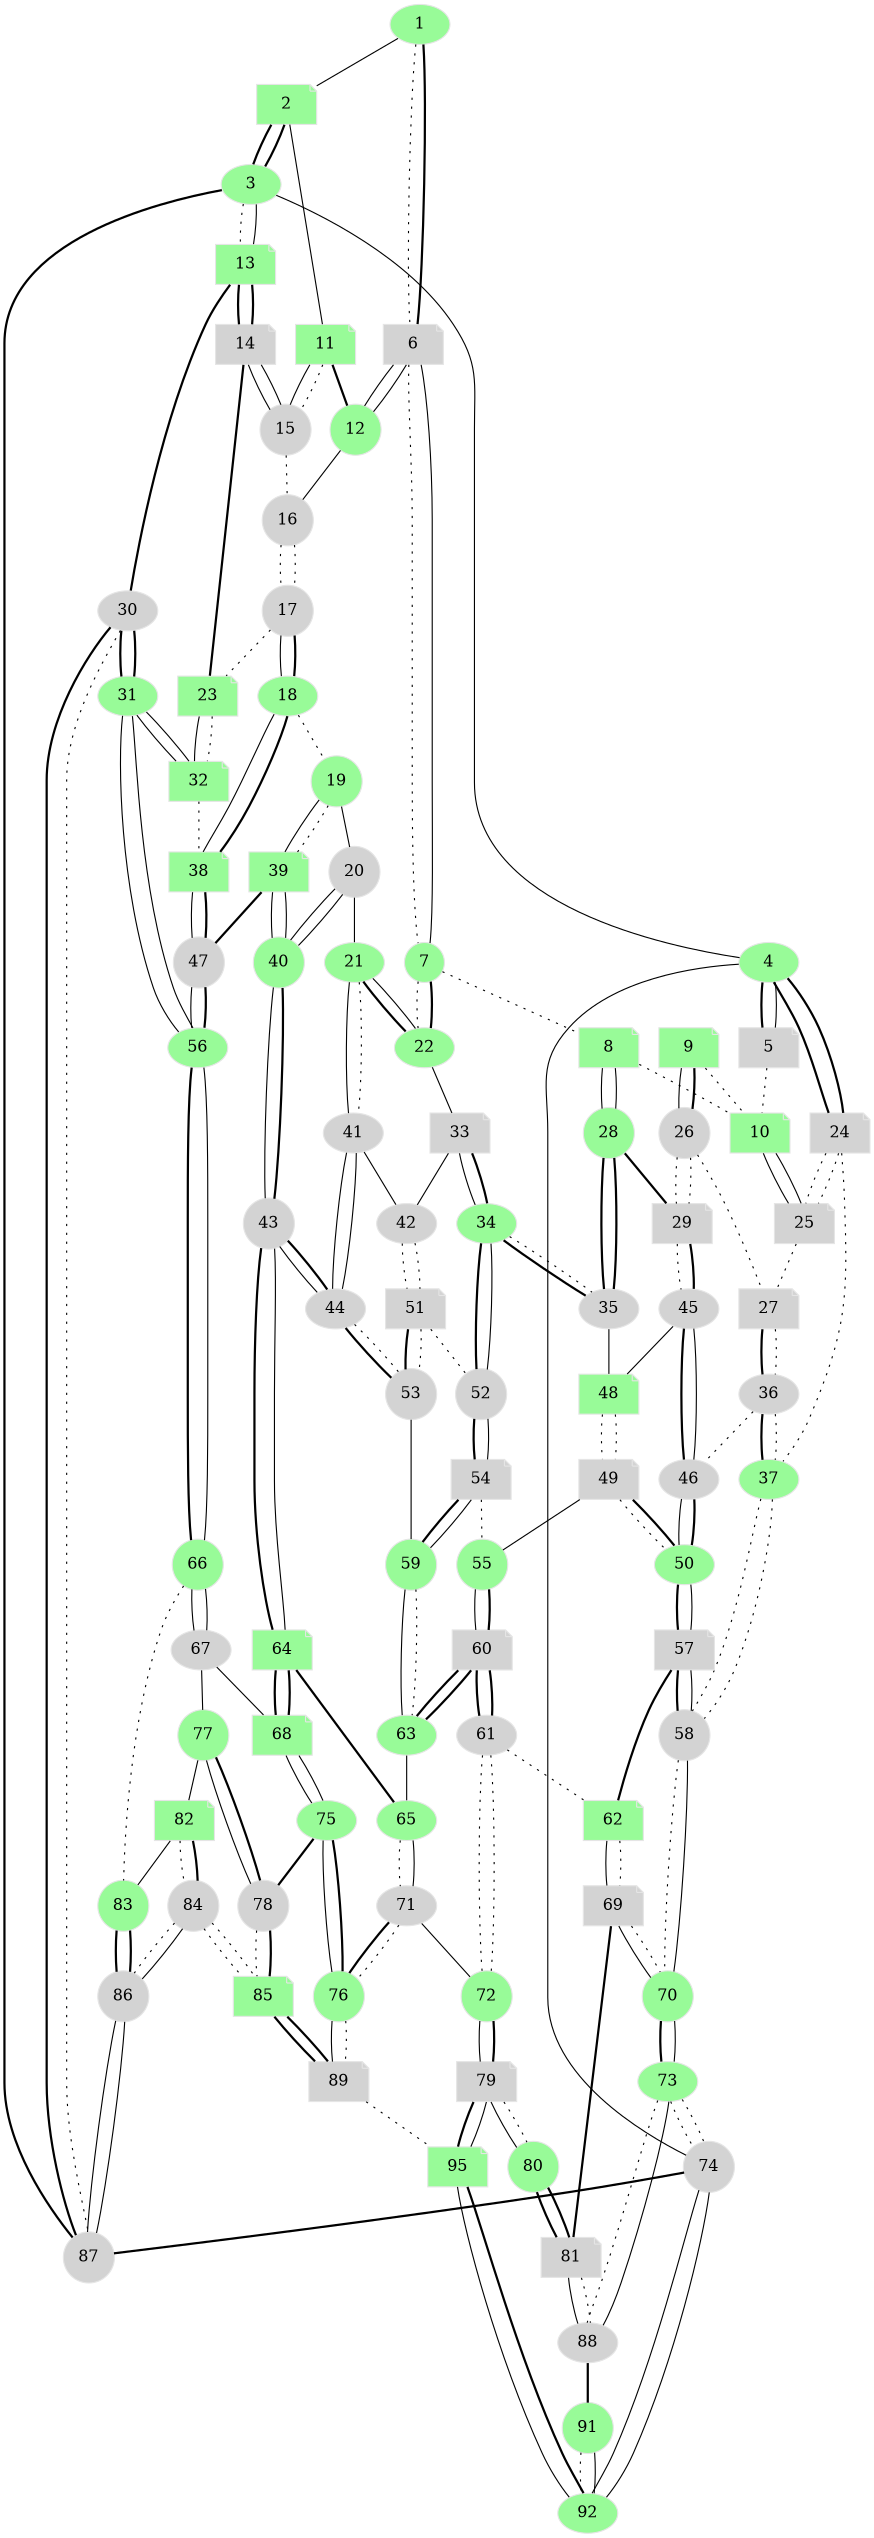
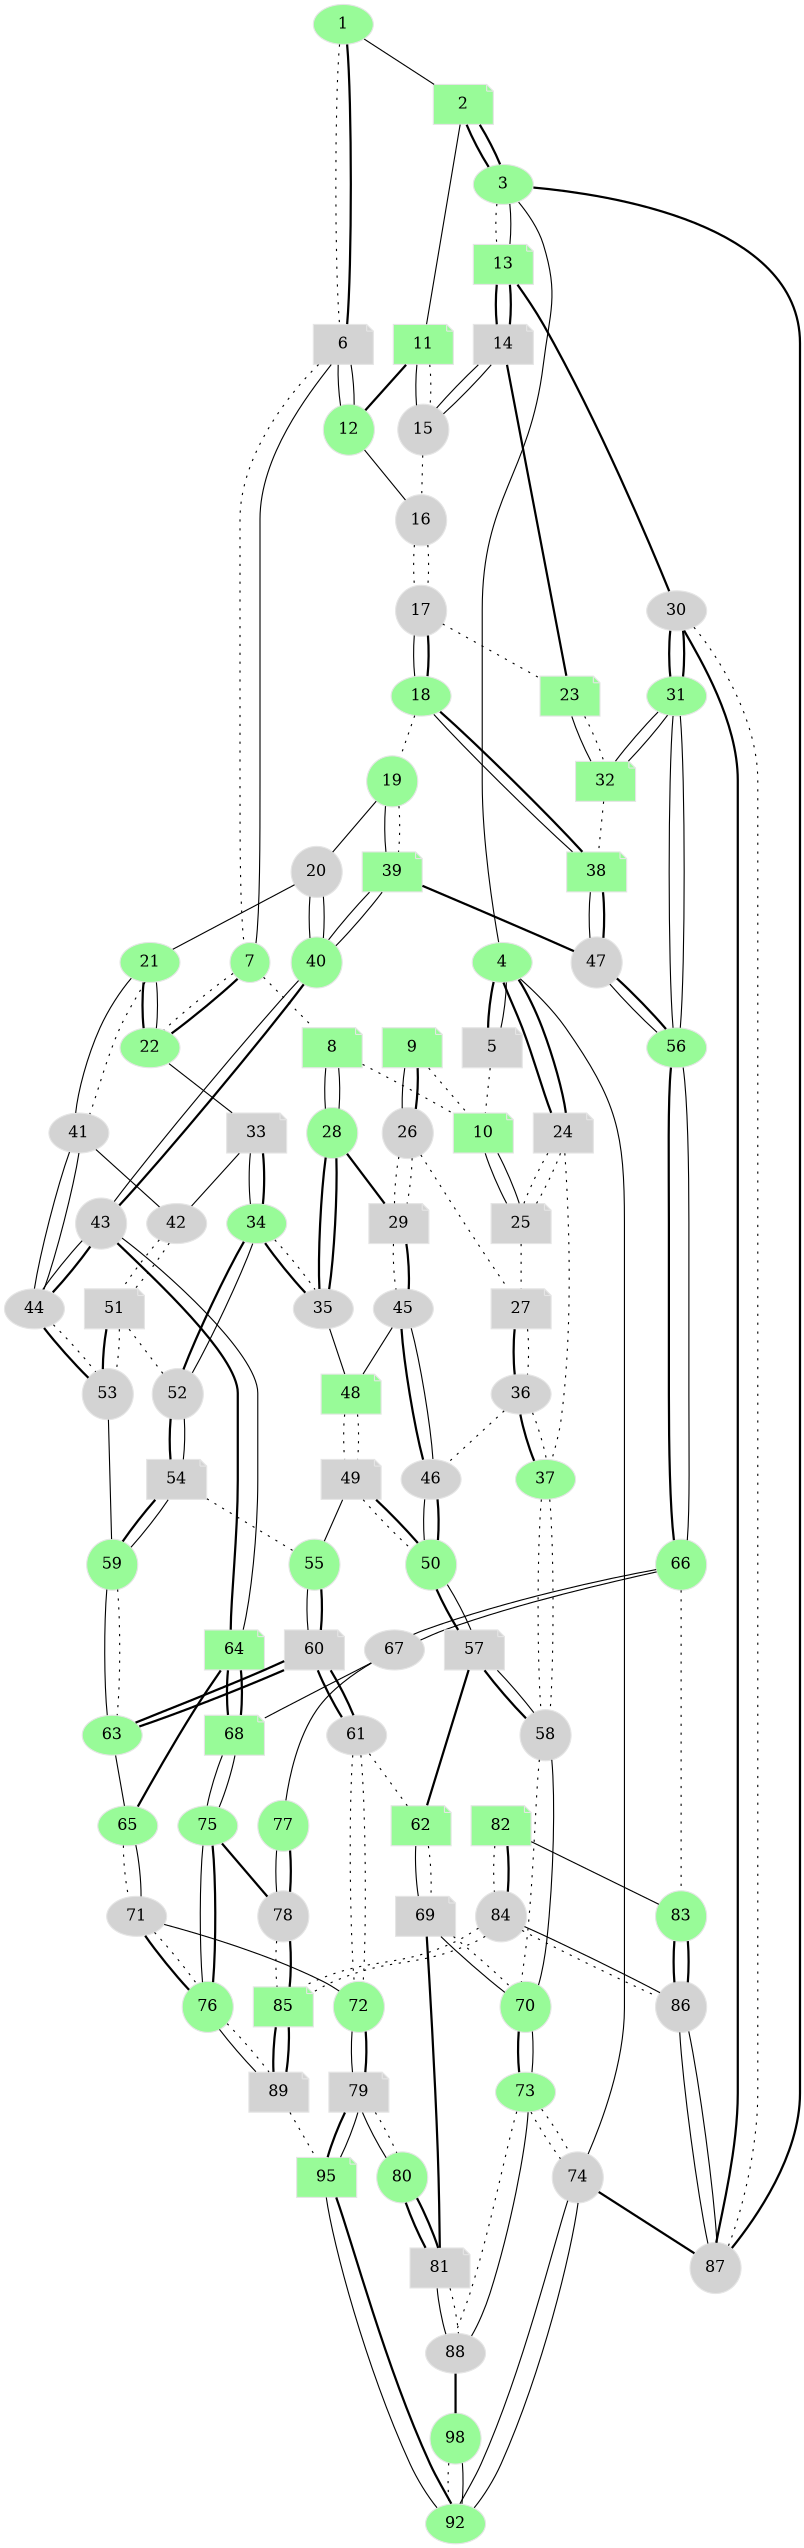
(684, 1565) -> (431, 1565)
(193, 1780) -> none
(588, 2428) -> (456, 2439)
